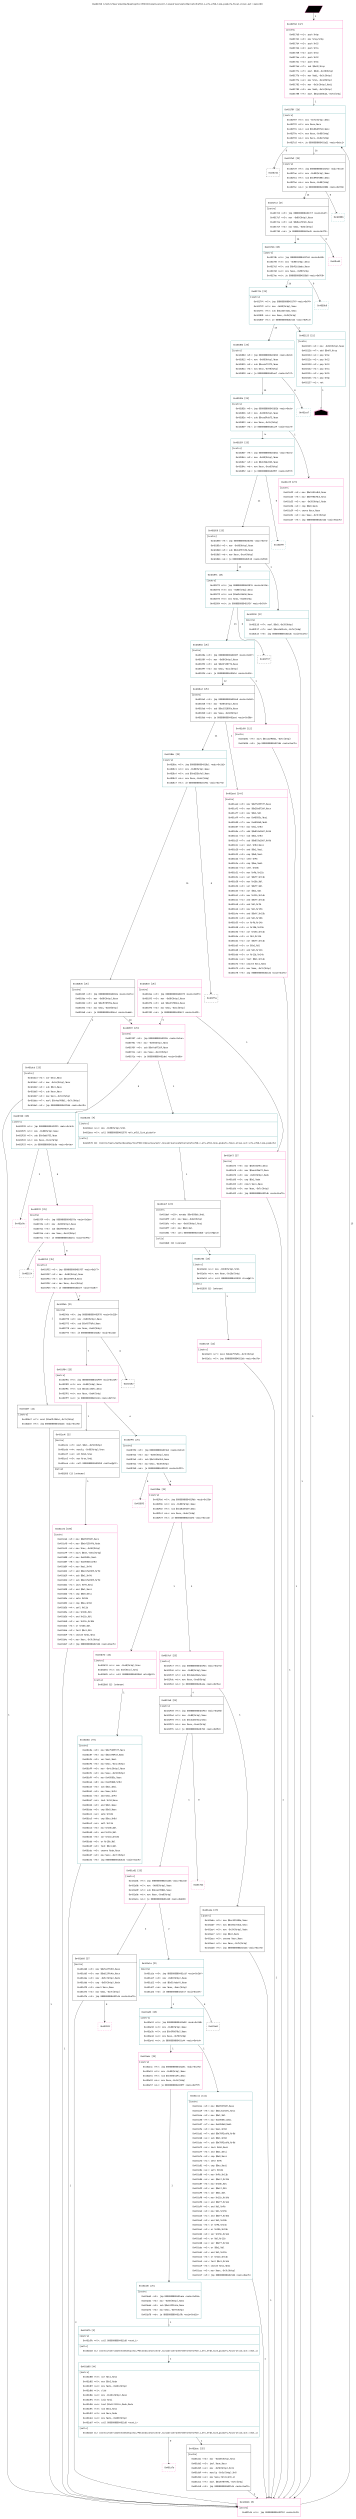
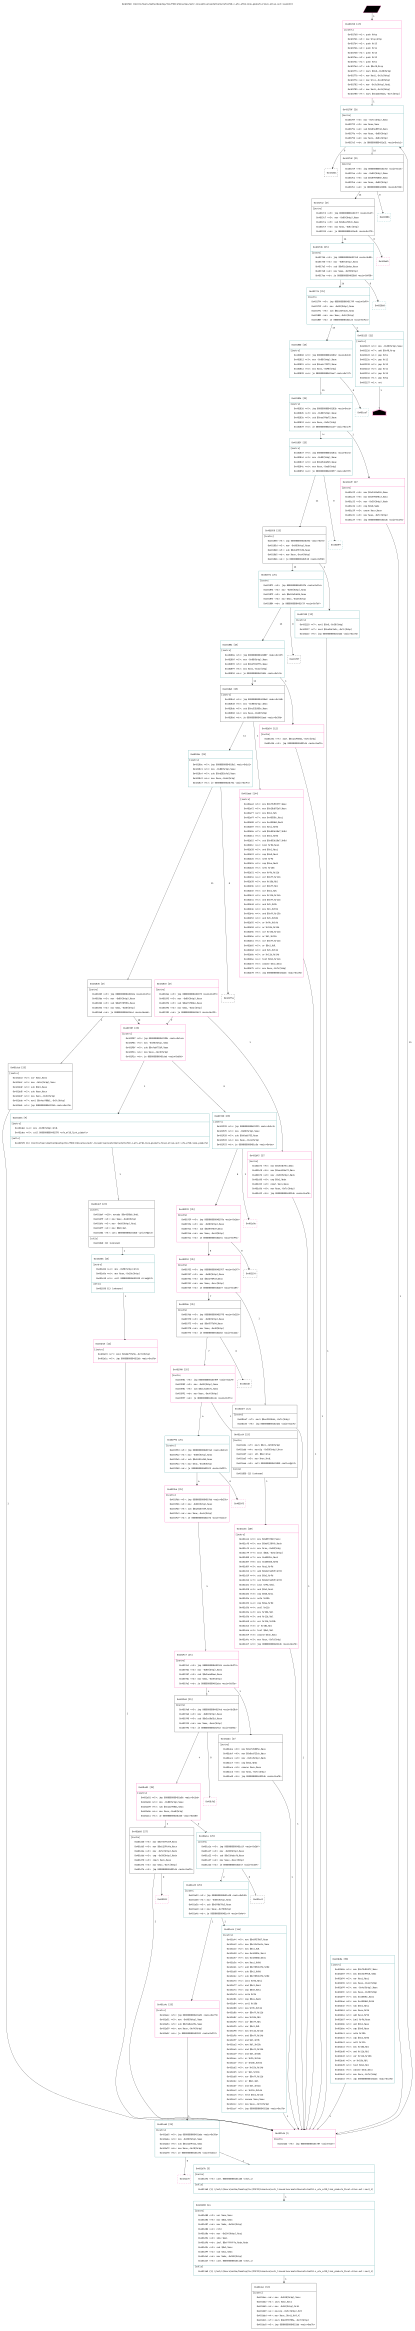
(125, 1670) -> none
(169, 2450) -> (185, 2166)
(252, 2494) -> none
